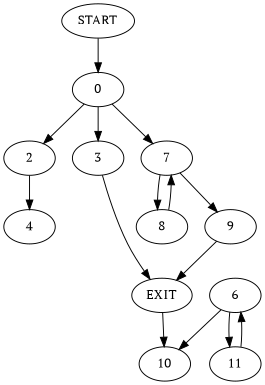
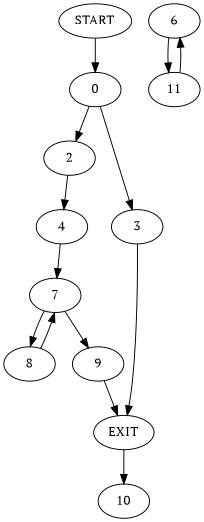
(129, 120) -> (59, 256)
(204, 326) -> none
